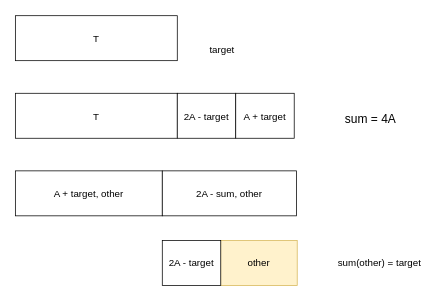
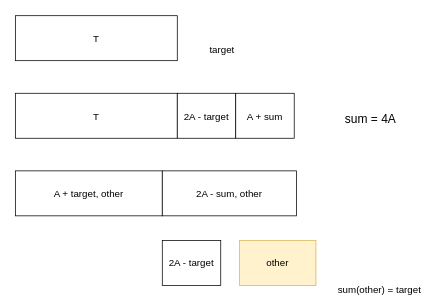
(265, 116) -> (265, 116)
(259, 263) -> (278, 263)
(380, 263) -> (380, 289)
